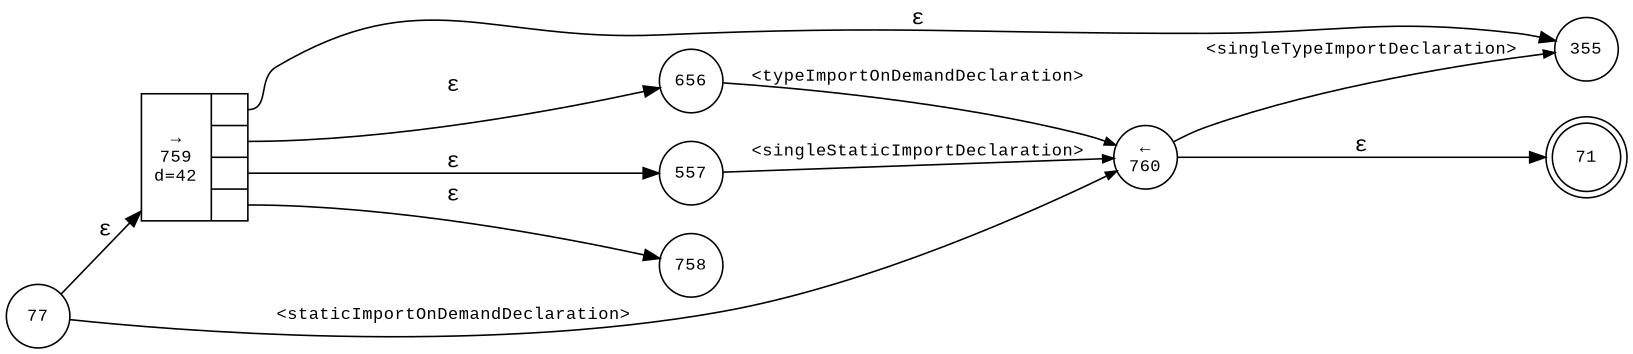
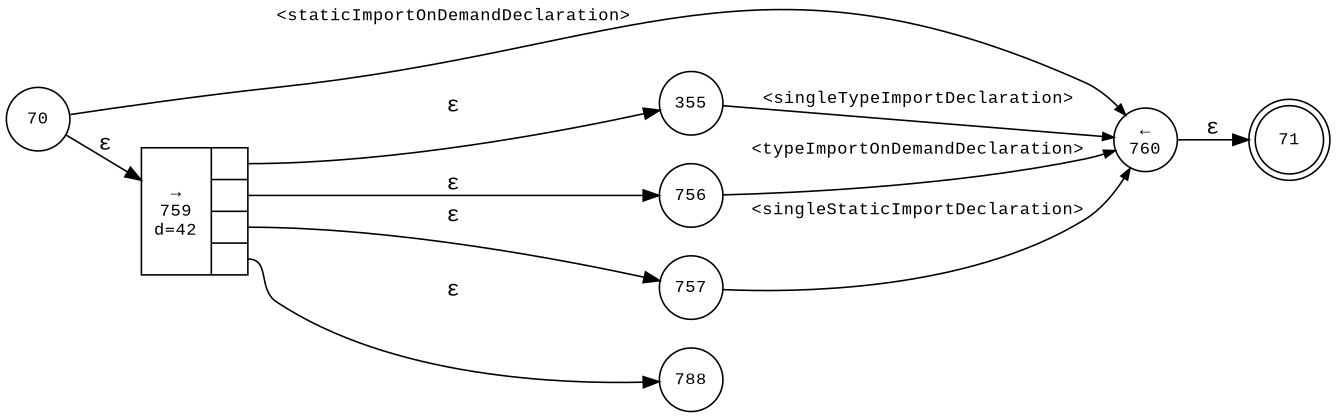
(691, 81) -> (691, 195)
(1355, 86) -> (913, 121)
(691, 173) -> (691, 288)
(691, 265) -> (691, 380)
(38, 316) -> (38, 119)
